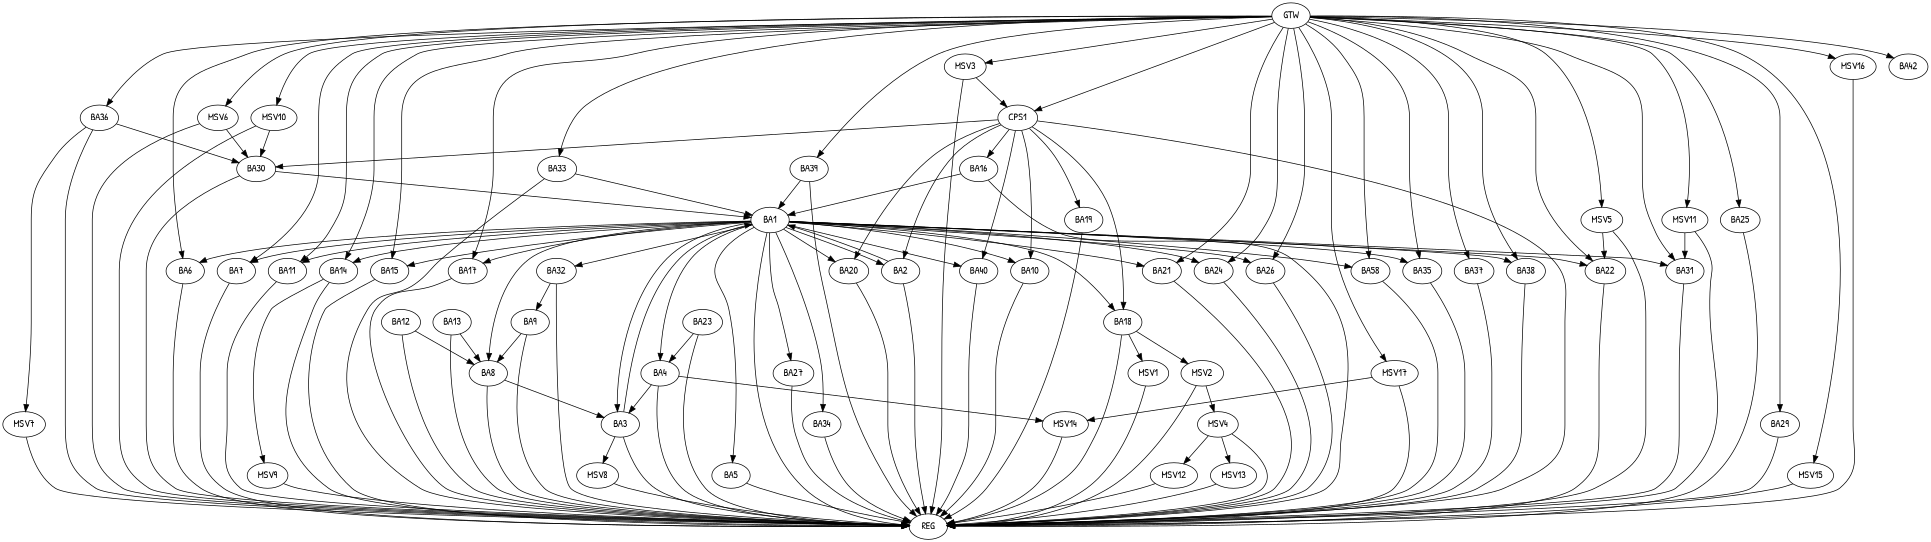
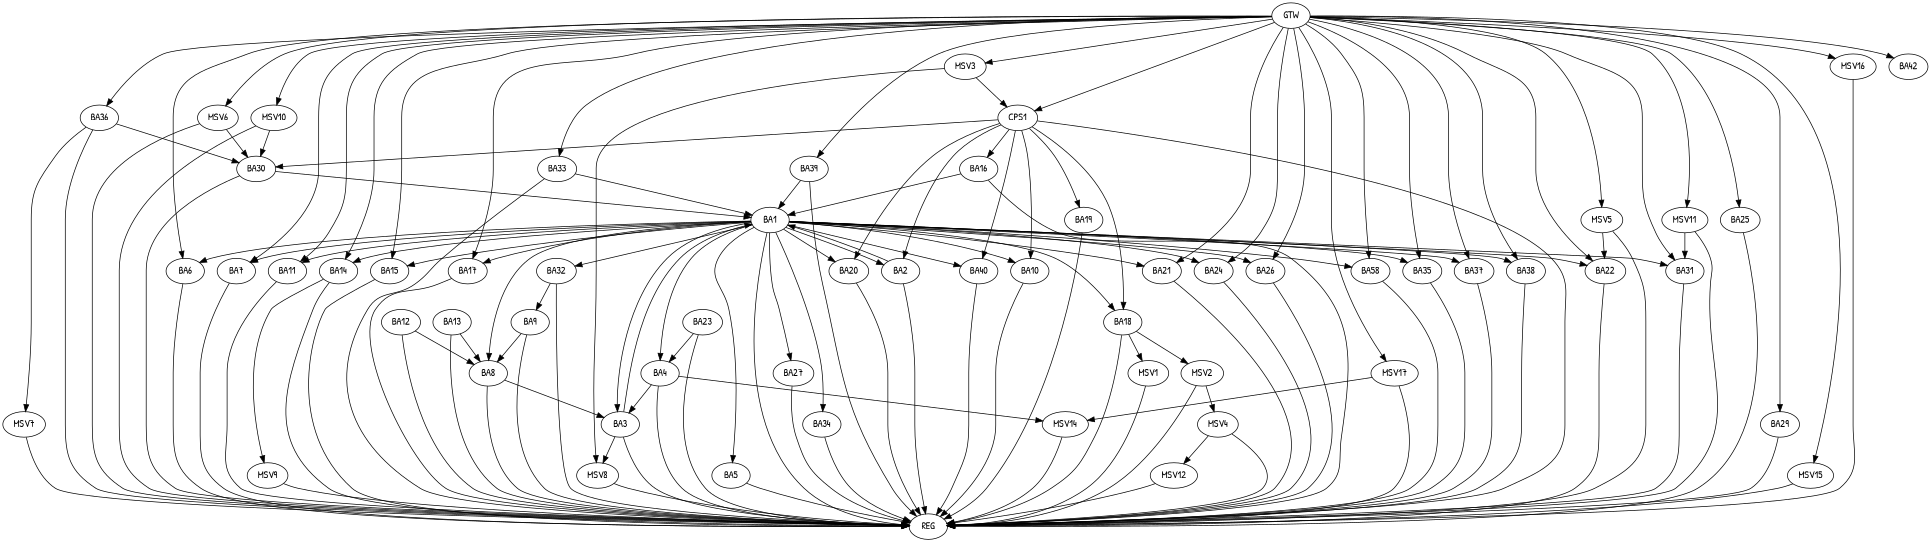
none -> (1121, 237)
(943, 293) -> (622, 134)
(1233, 476) -> none
